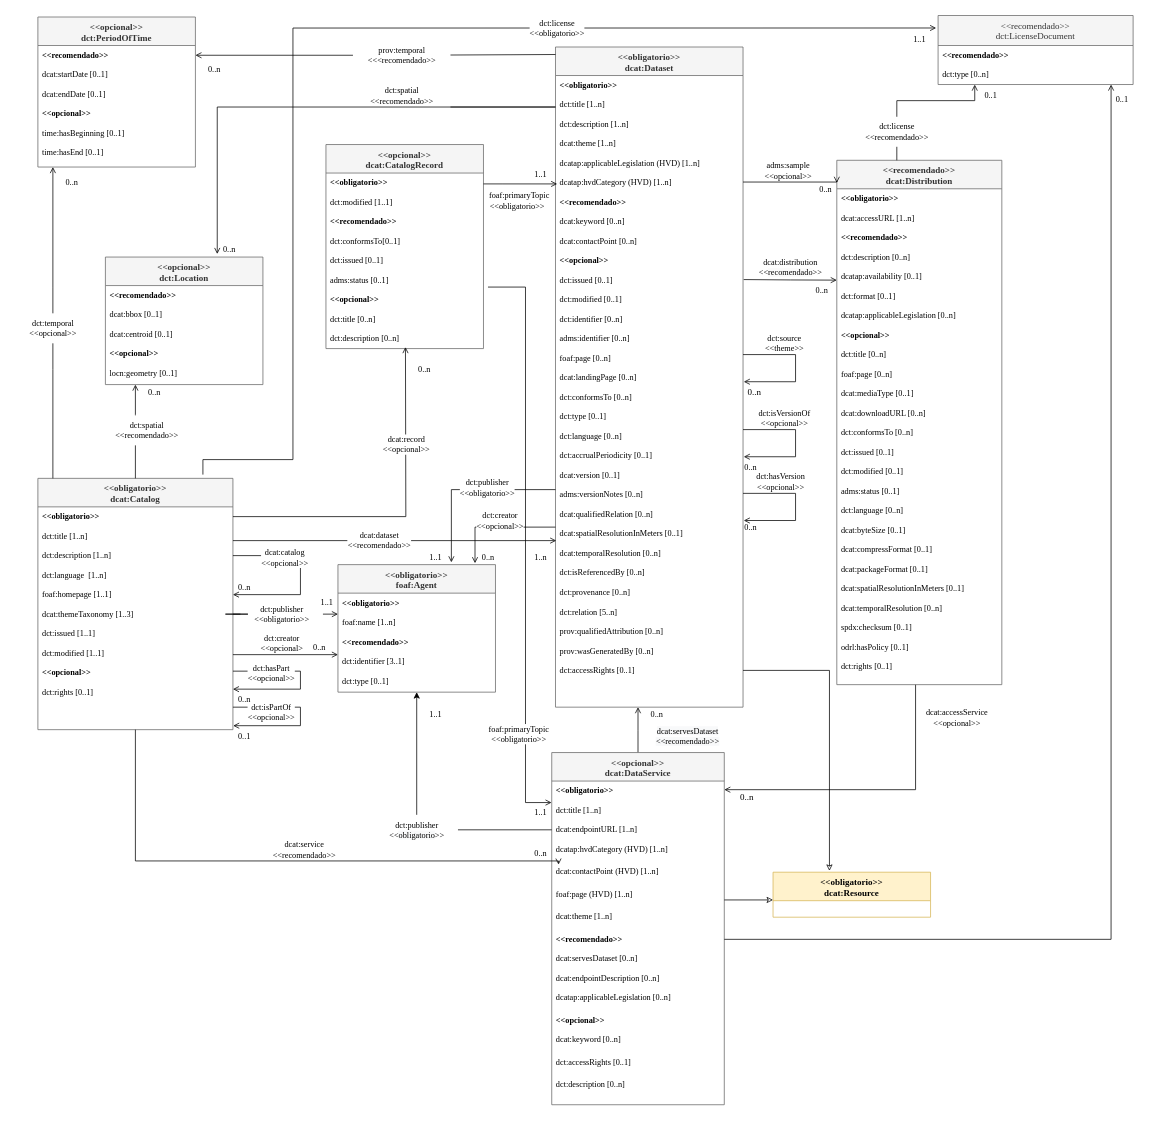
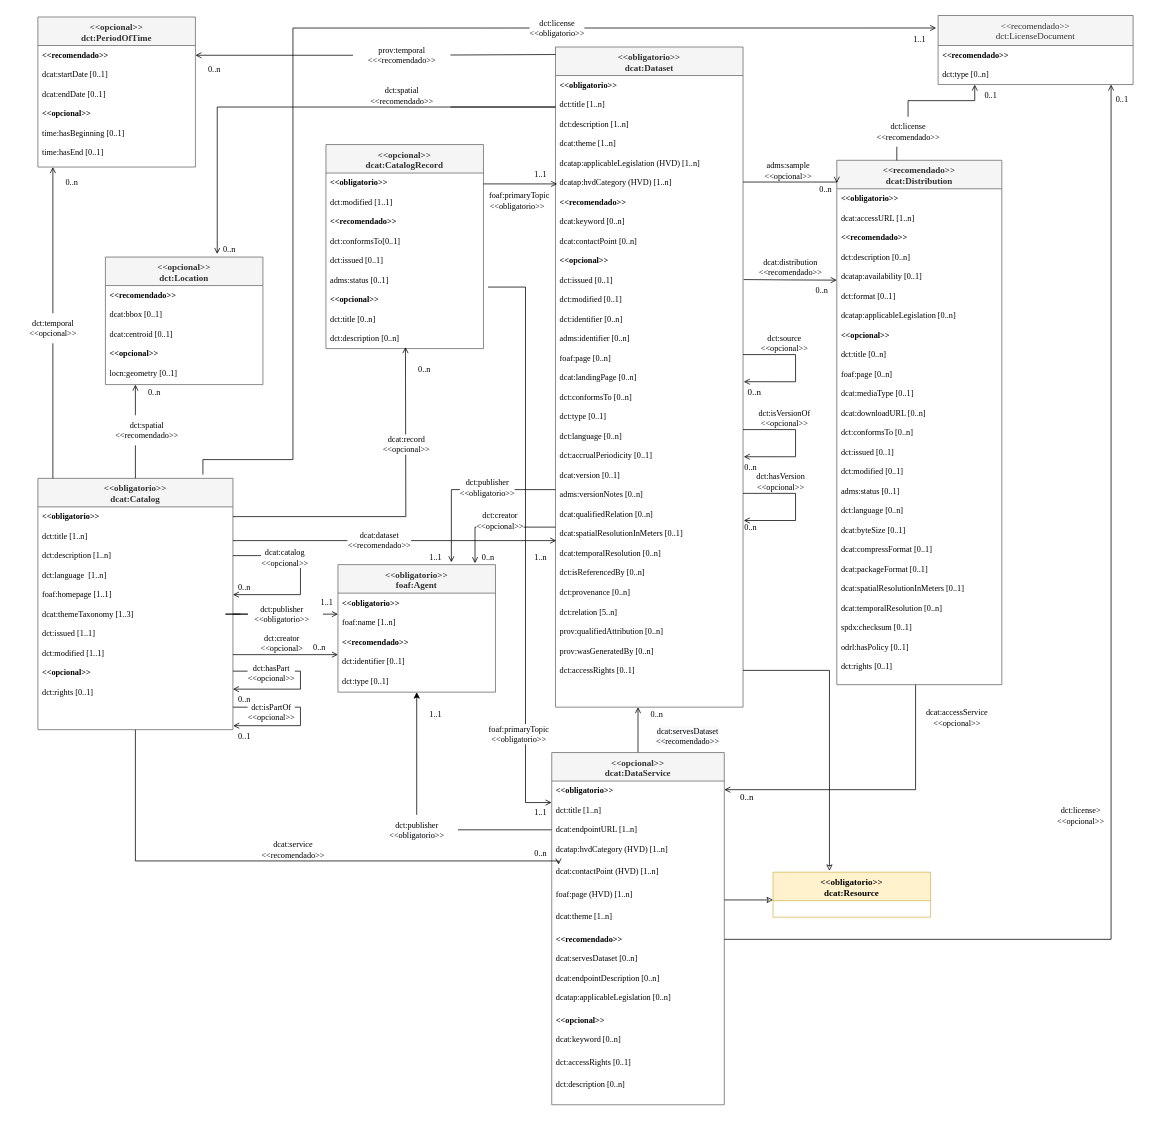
(897, 132) -> (908, 132)
(785, 343) -> (785, 343)
(383, 661) -> (383, 661)
none -> (1080, 816)
(304, 849) -> (293, 849)
